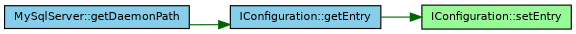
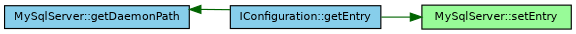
(497, 17) -> (497, 17)
(204, 25) -> (216, 9)
